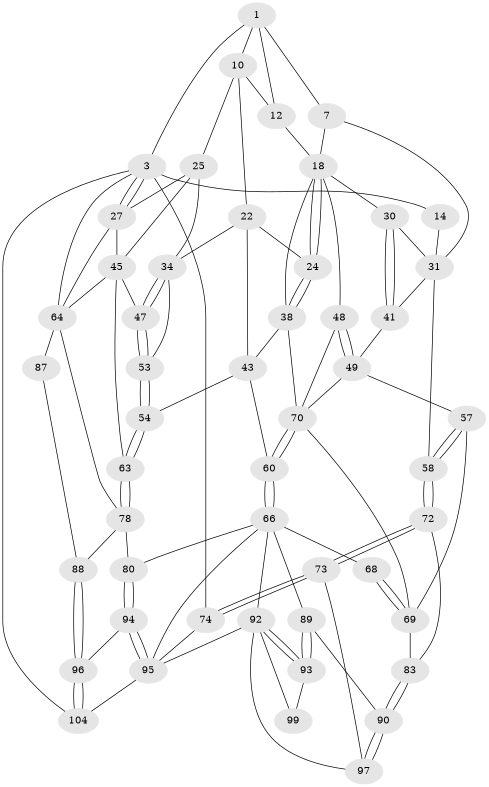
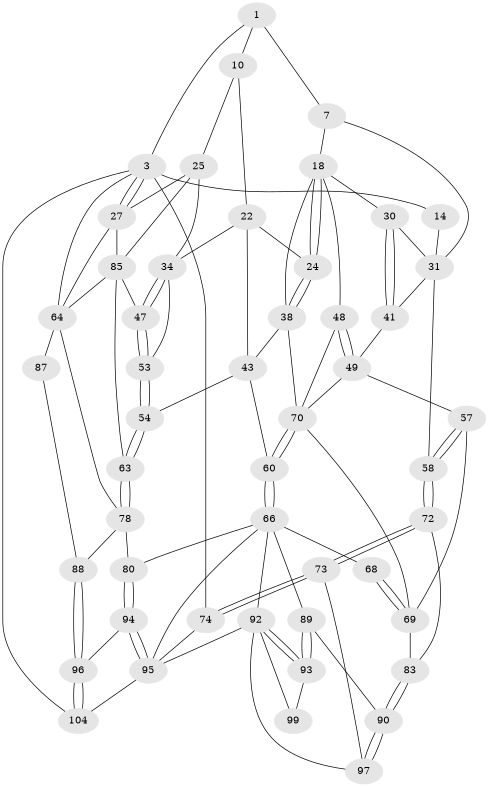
(276, 116) -> none
(117, 267) -> (117, 267)
